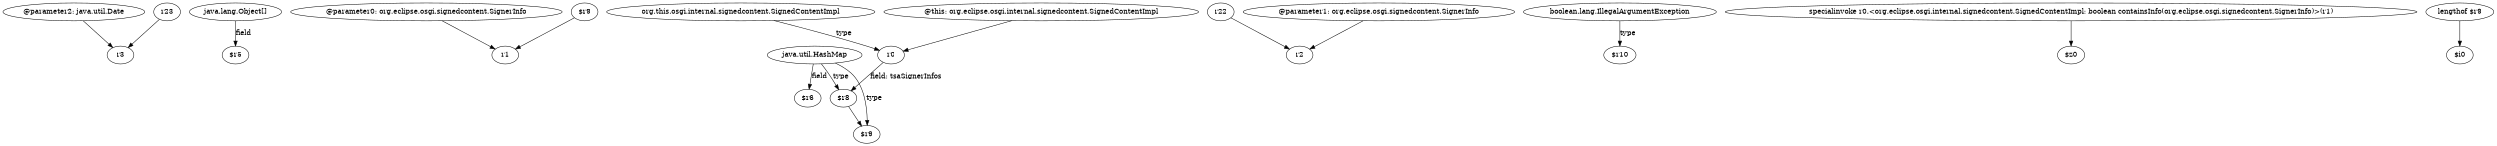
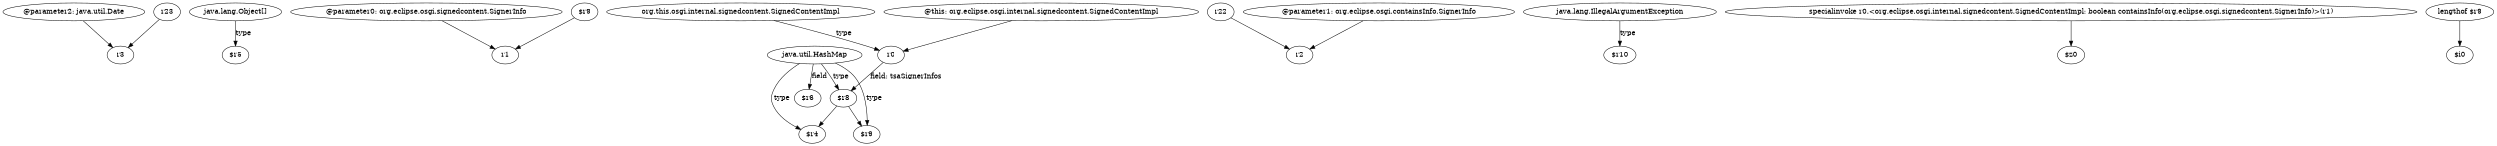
(1379, 12) -> (1379, 12)
(1620, 12) -> (1620, 12)
(243, 33) -> (243, 33)
none -> (812, 134)
